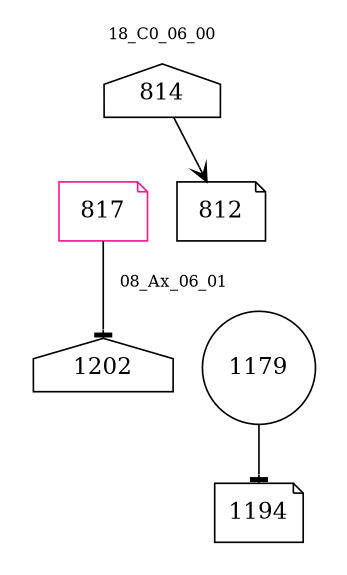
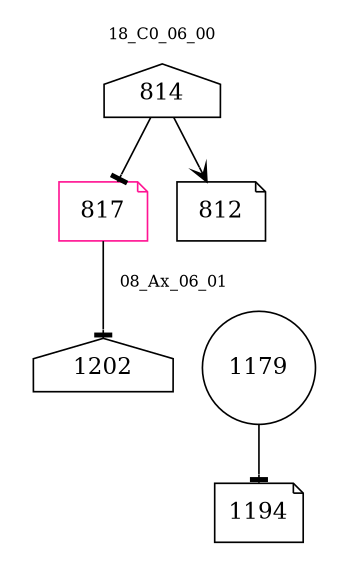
none -> (136, 146)
